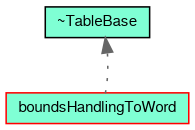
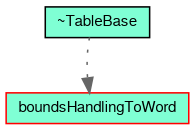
(108, 73) -> (87, 58)
